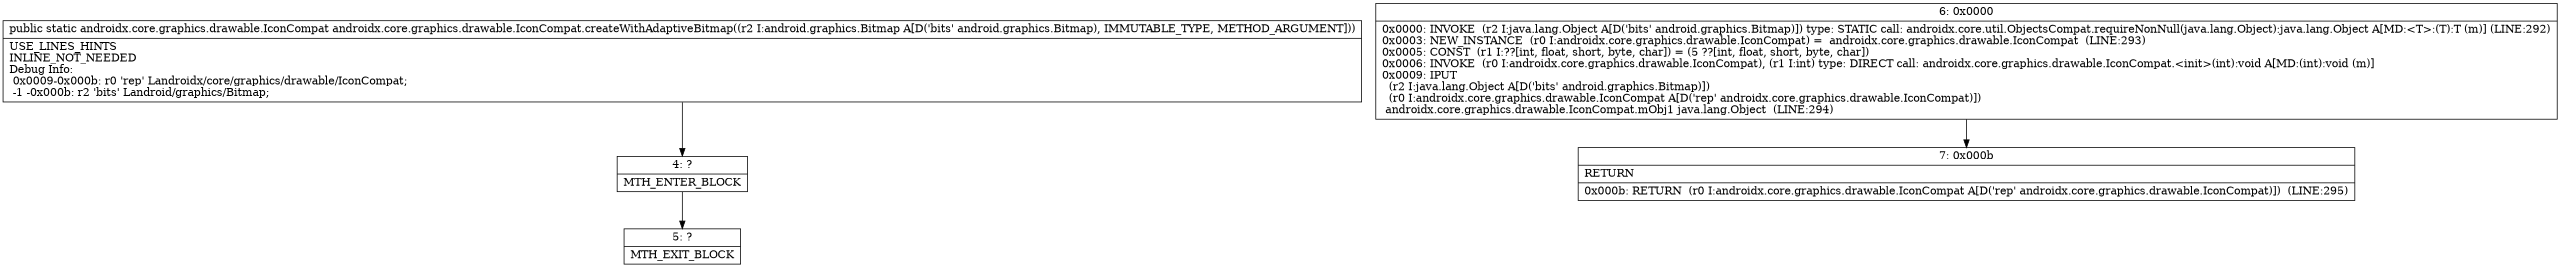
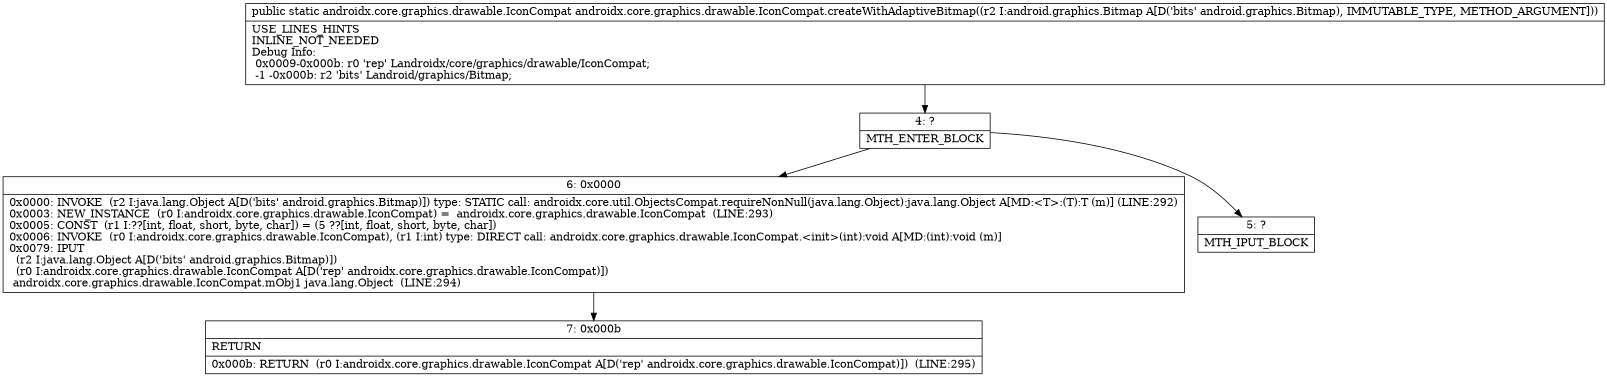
(1423, 76) -> (50, 249)
none -> (828, 161)
(682, 255) -> (1256, 243)
